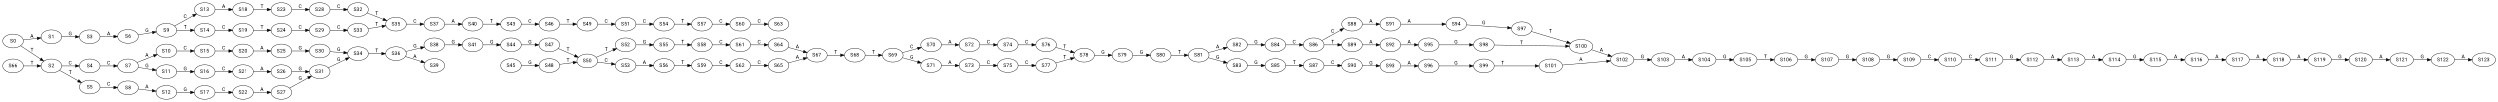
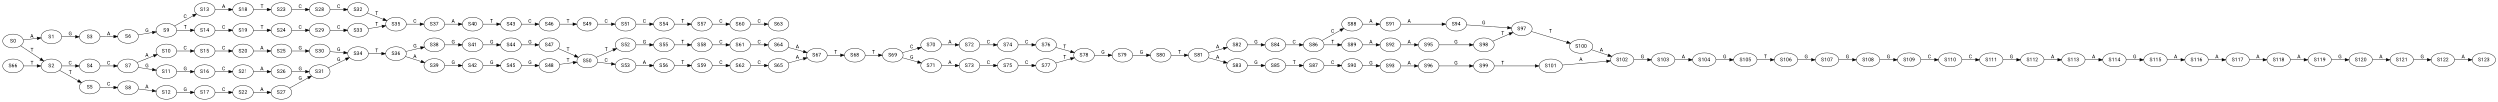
(1530, 46) -> (1501, 38)
(1218, 57) -> (1218, 57)
none -> (473, 66)
